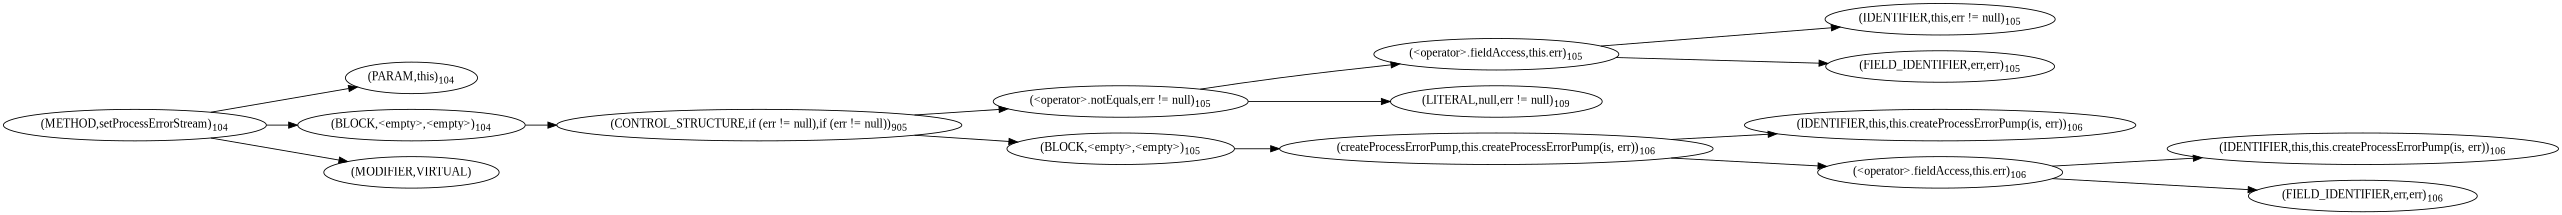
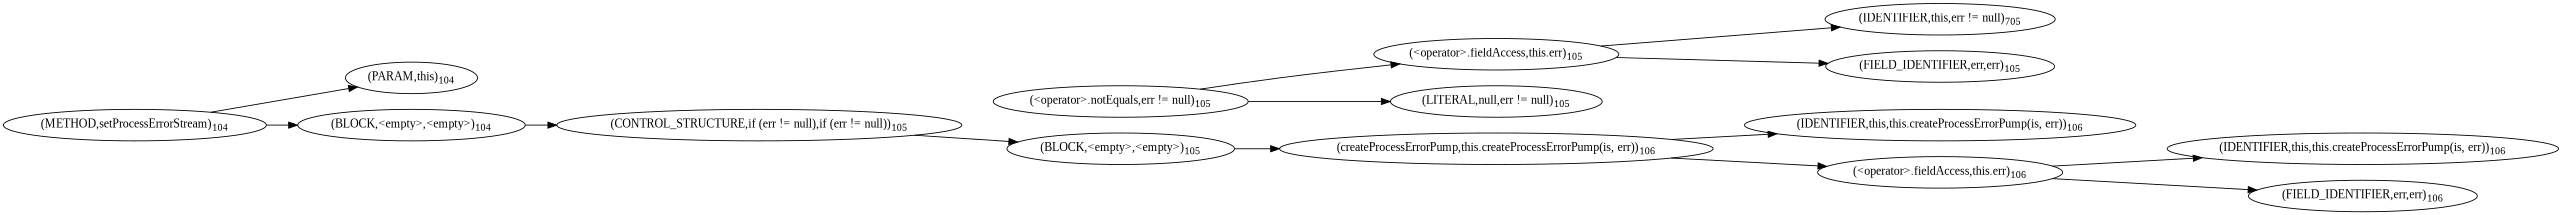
(2013, 18) -> (2013, 18)
(1562, 100) -> (1562, 100)
(957, 112) -> none
(900, 124) -> (900, 124)
(411, 172) -> none
